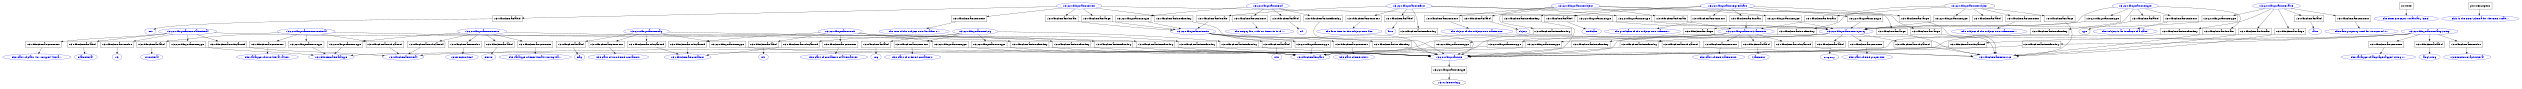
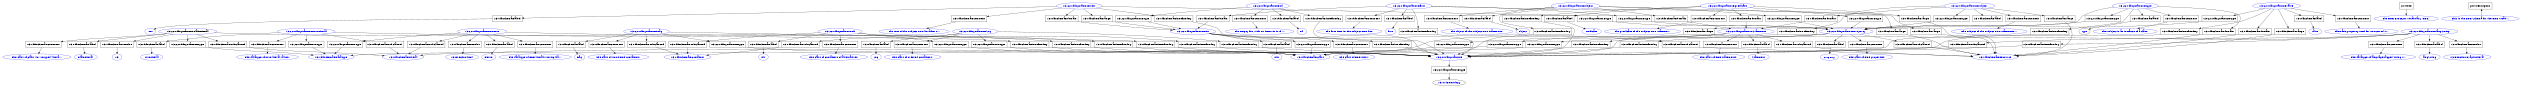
(1969, 6) -> (1969, 6)
(2479, 11) -> (2482, 13)
(188, 31) -> (188, 31)
